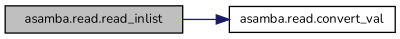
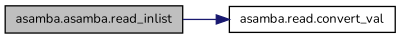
(94, 19) -> (94, 19)
